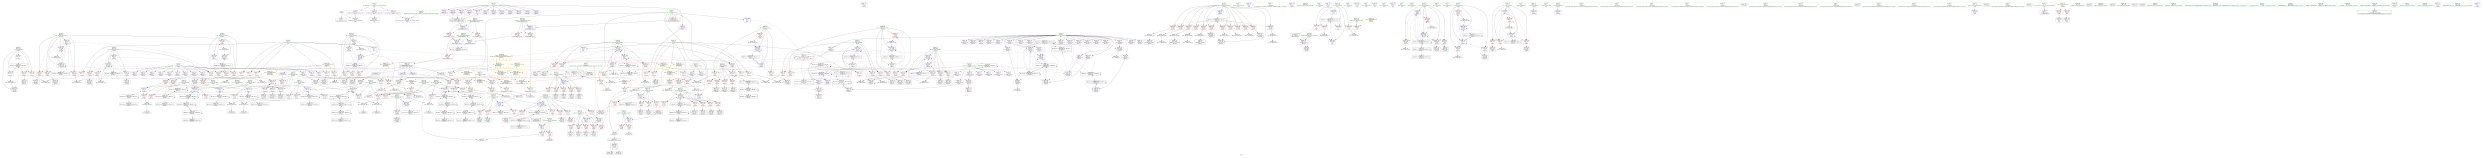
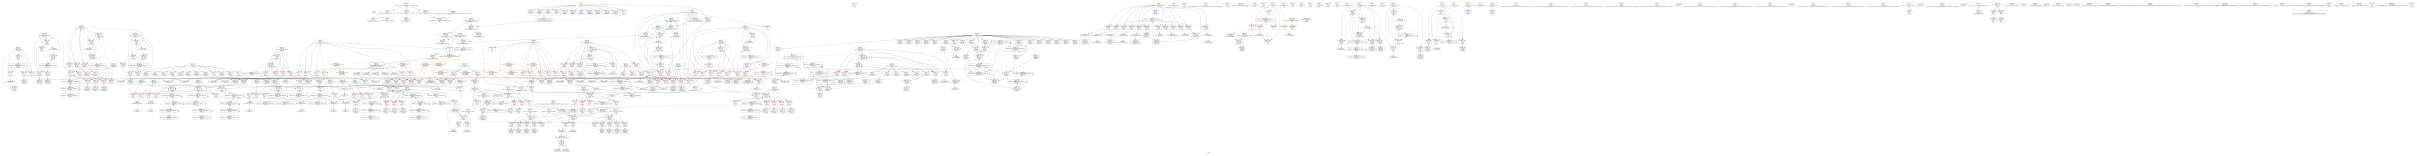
none -> (529, 103)
